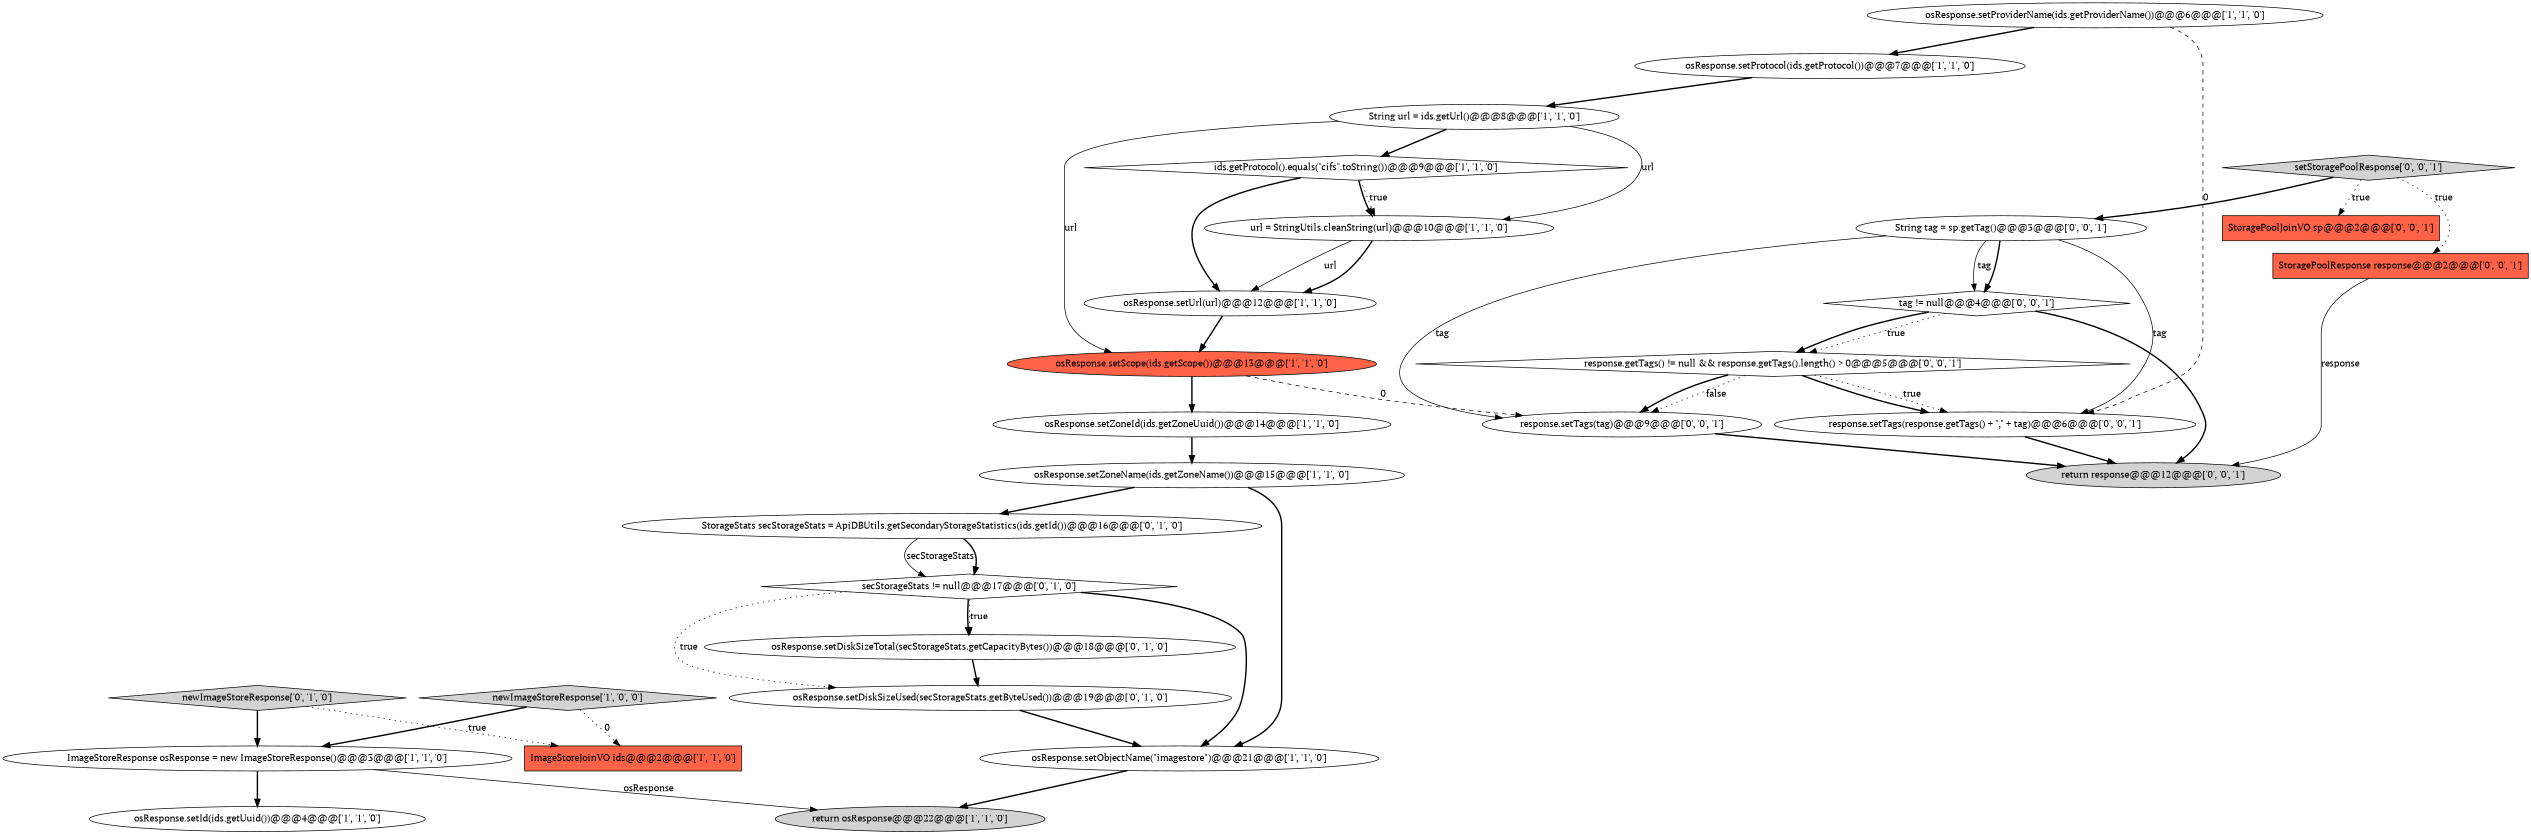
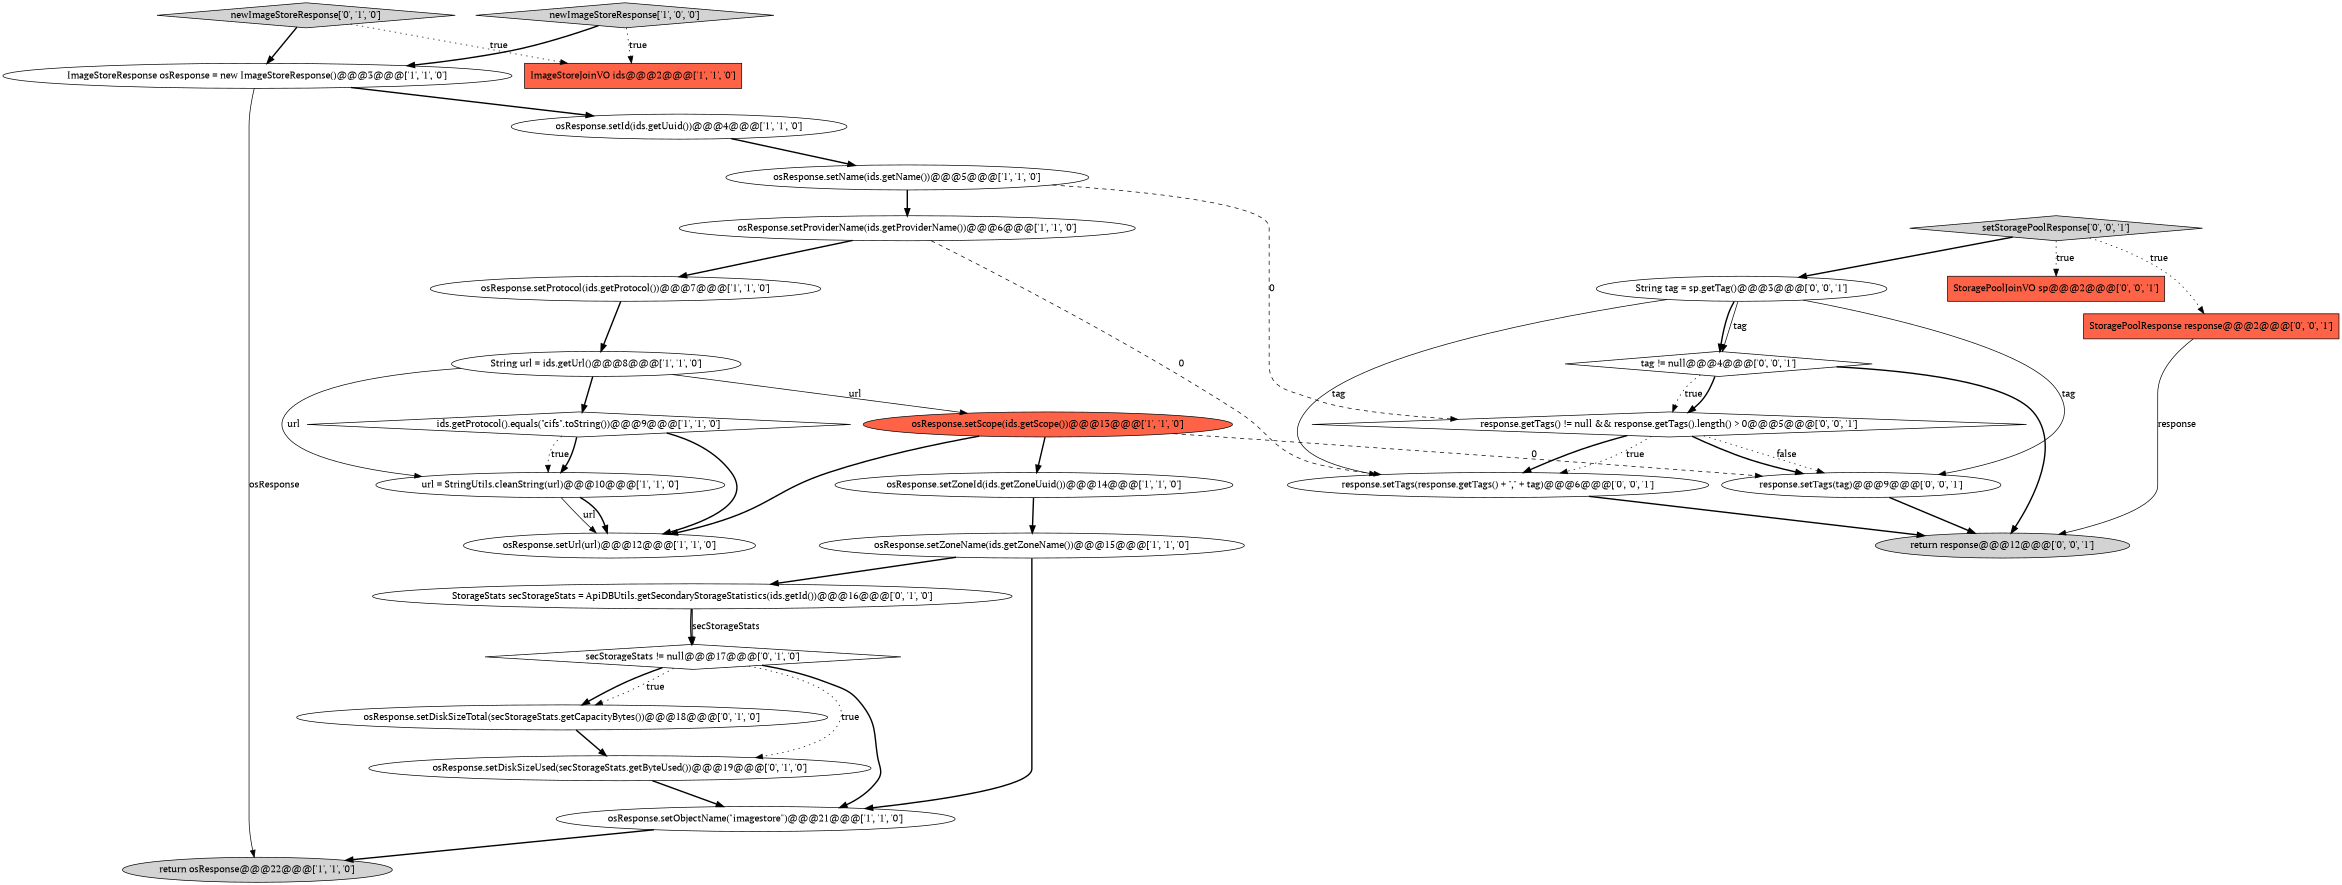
none -> (907, 177)
(1213, 331) -> (825, 474)
(607, 728) -> (638, 46)
